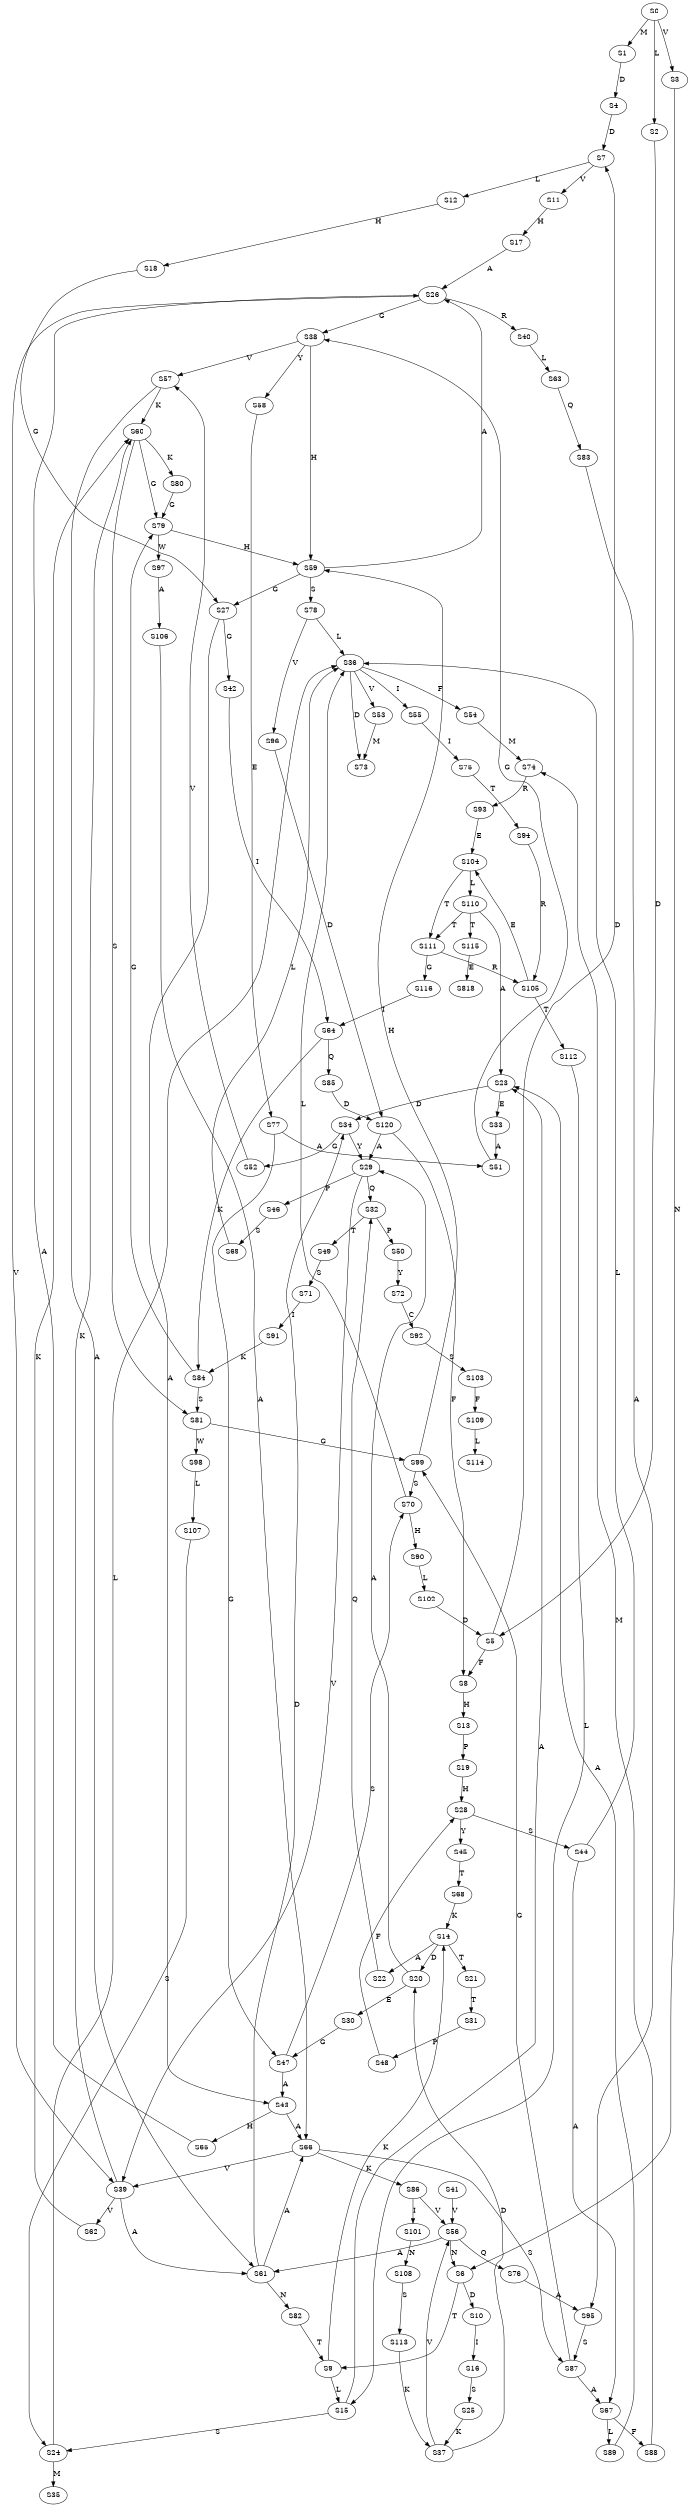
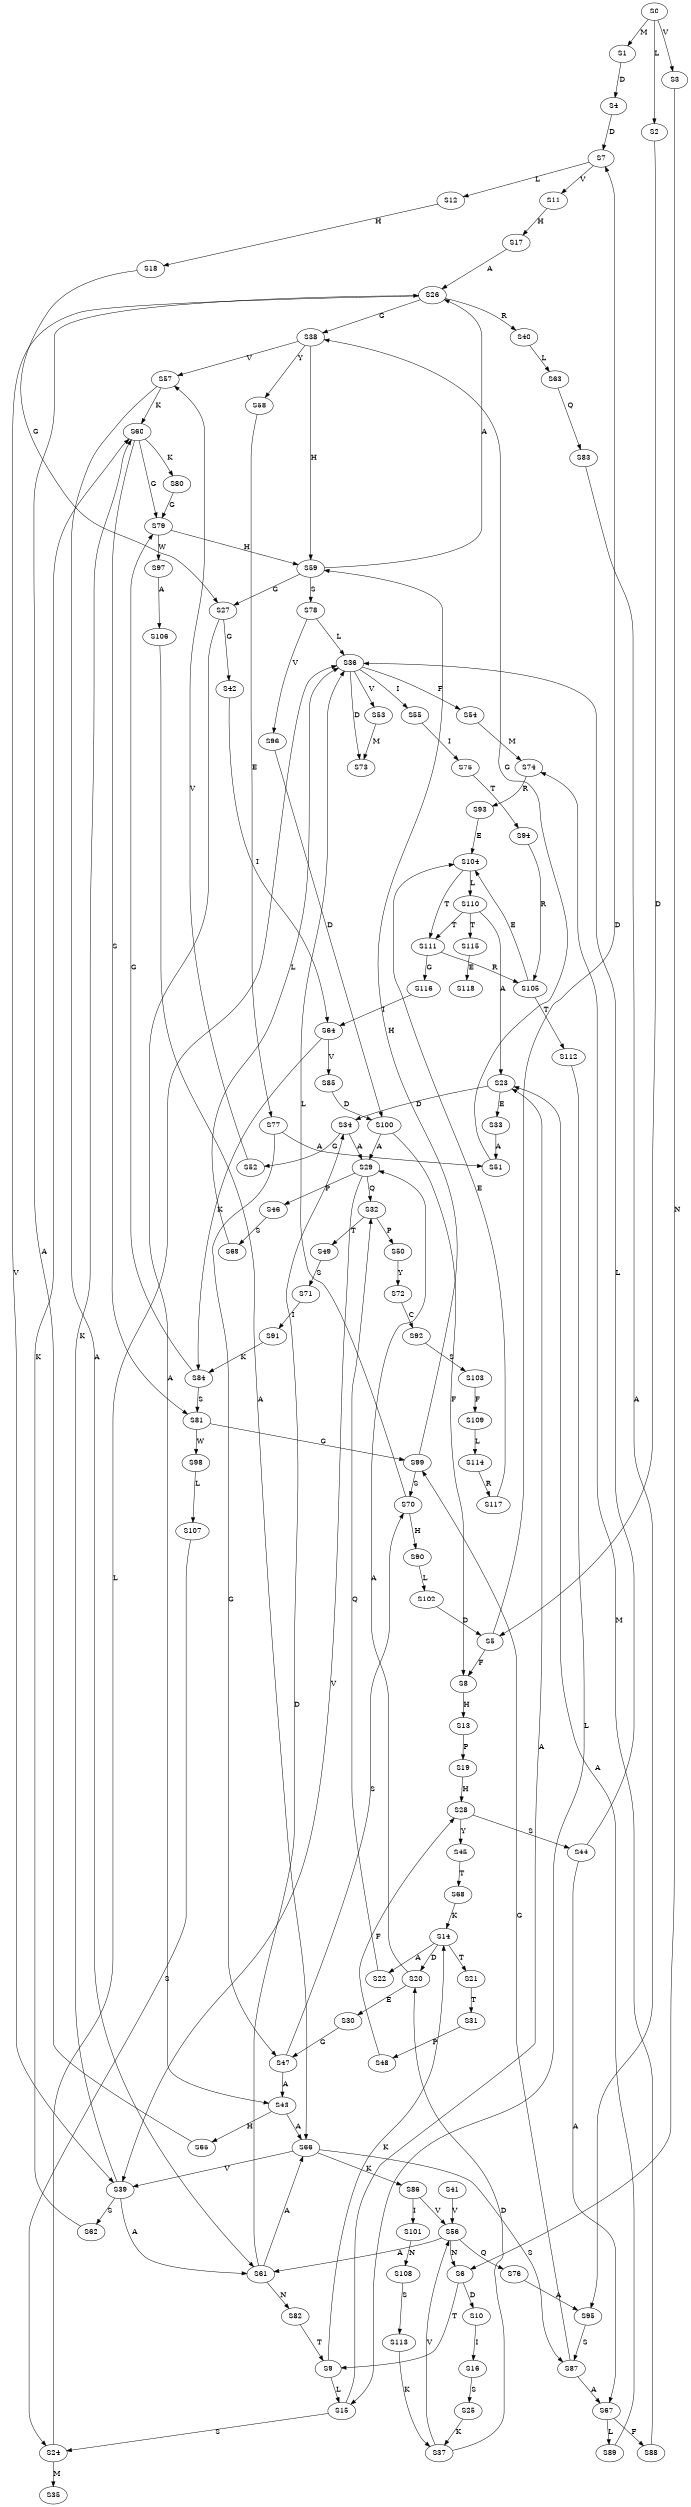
(466, 989) -> (466, 989)
(331, 1057) -> (331, 1057)
(384, 1126) -> (384, 1126)
(360, 1147) -> (360, 1147)
none -> (493, 1505)
(110, 2211) -> (110, 2211)
